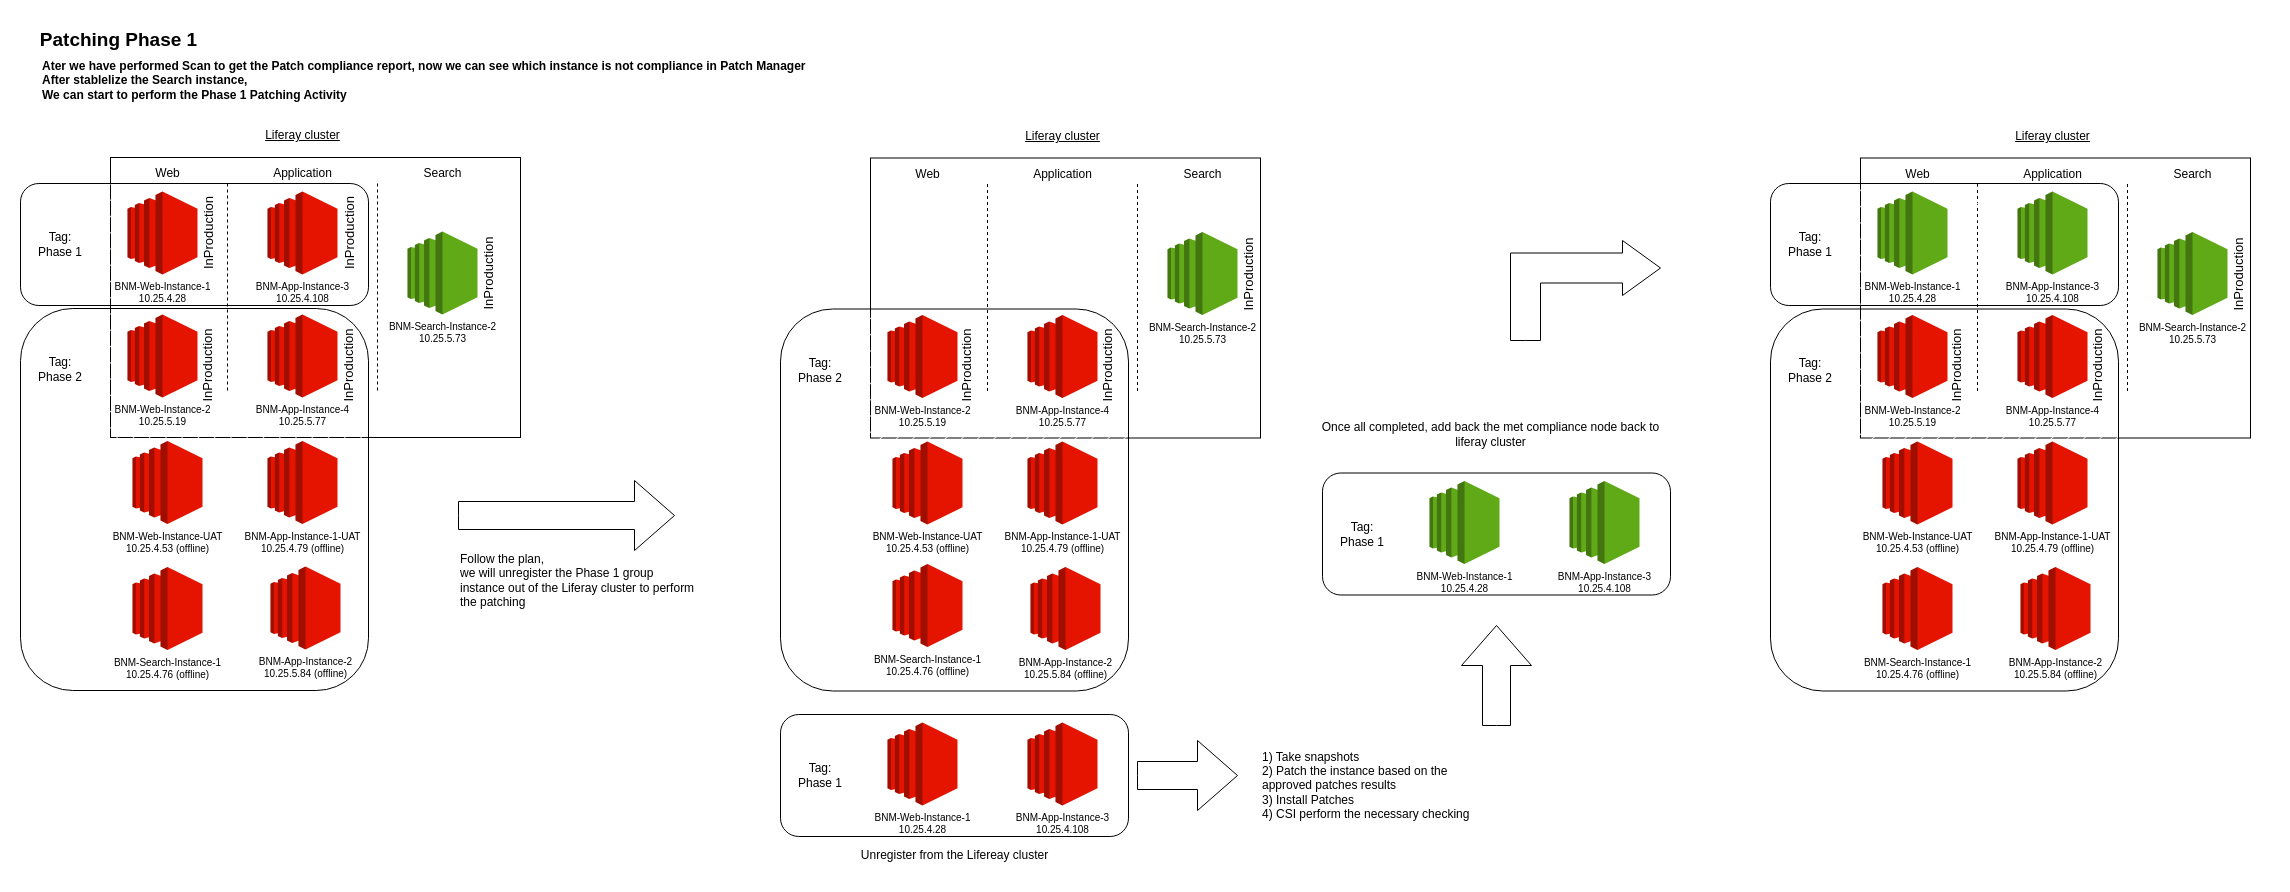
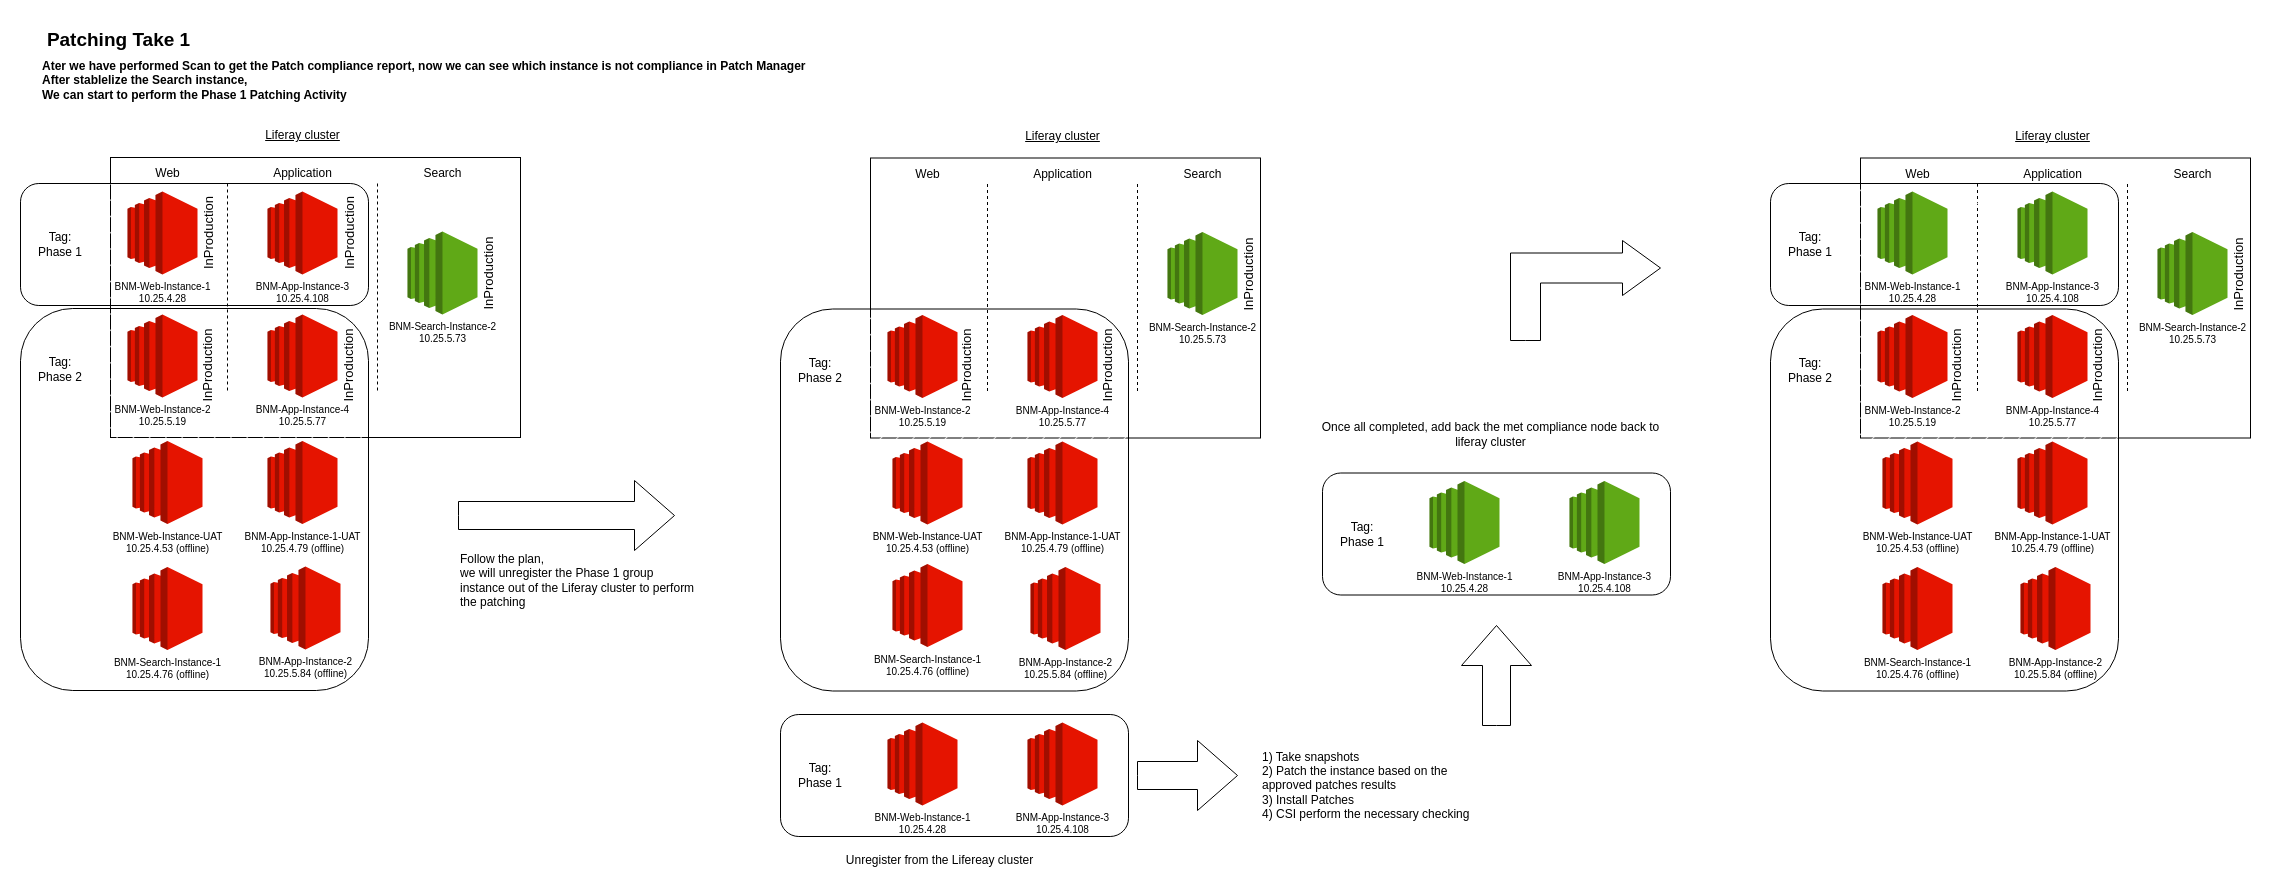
(119, 41) -> (119, 41)
(955, 856) -> (940, 861)
